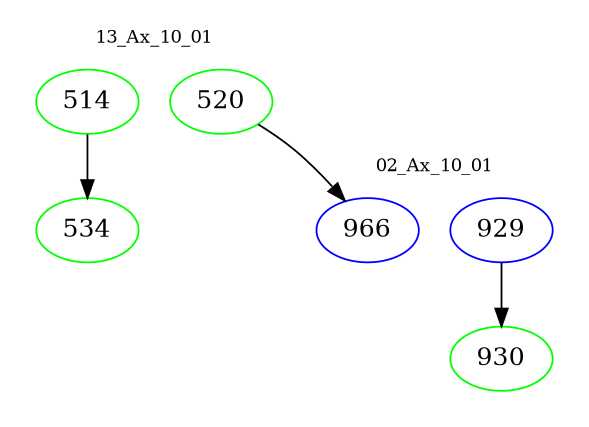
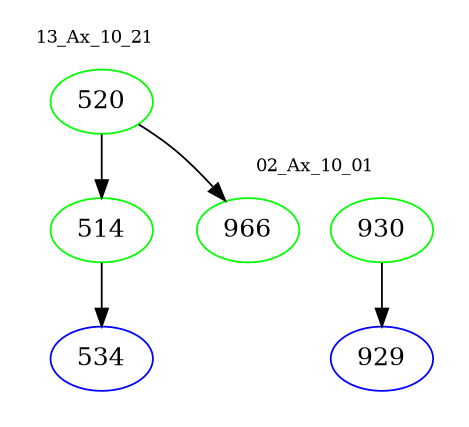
(154, 38) -> (95, 38)
none -> (102, 157)
(87, 230) -> (102, 359)
(368, 230) -> (248, 230)
(502, 286) -> (382, 286)
